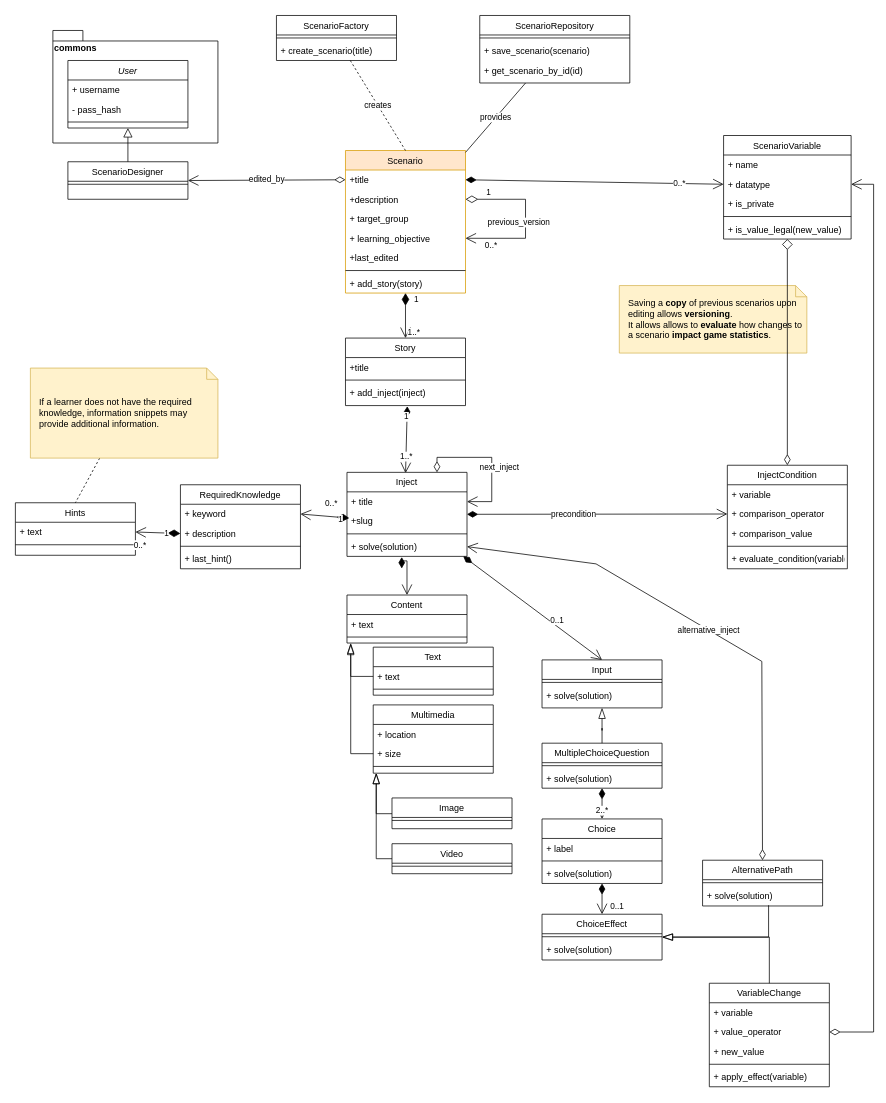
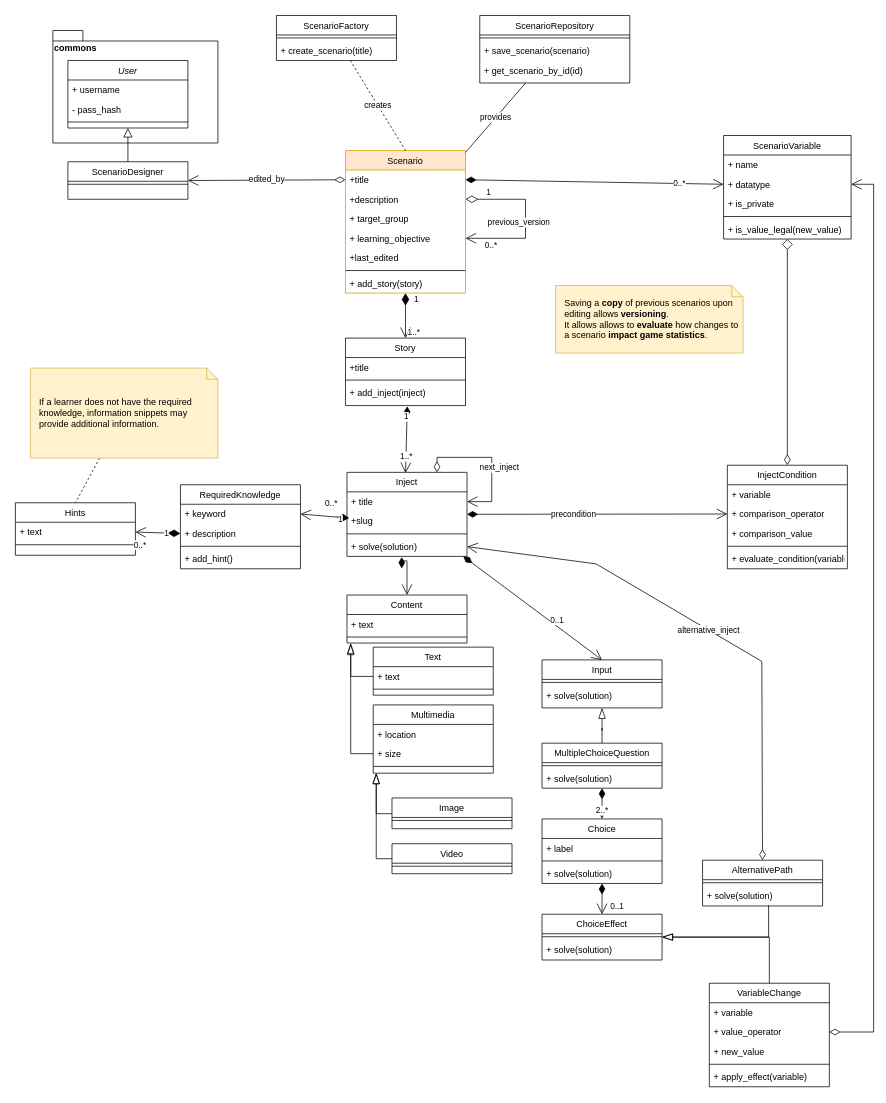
(713, 319) -> (649, 319)
(214, 559) -> (212, 559)
